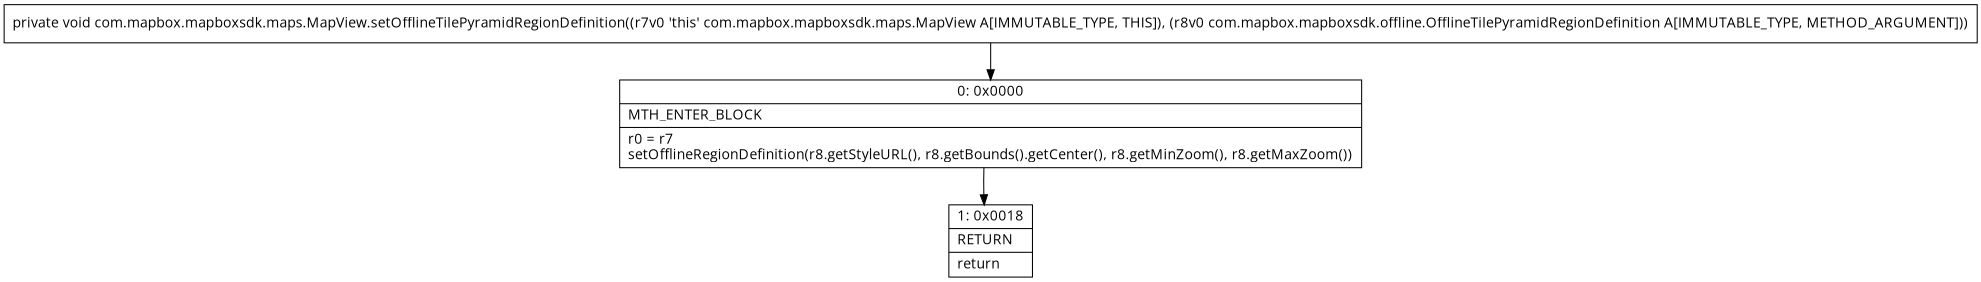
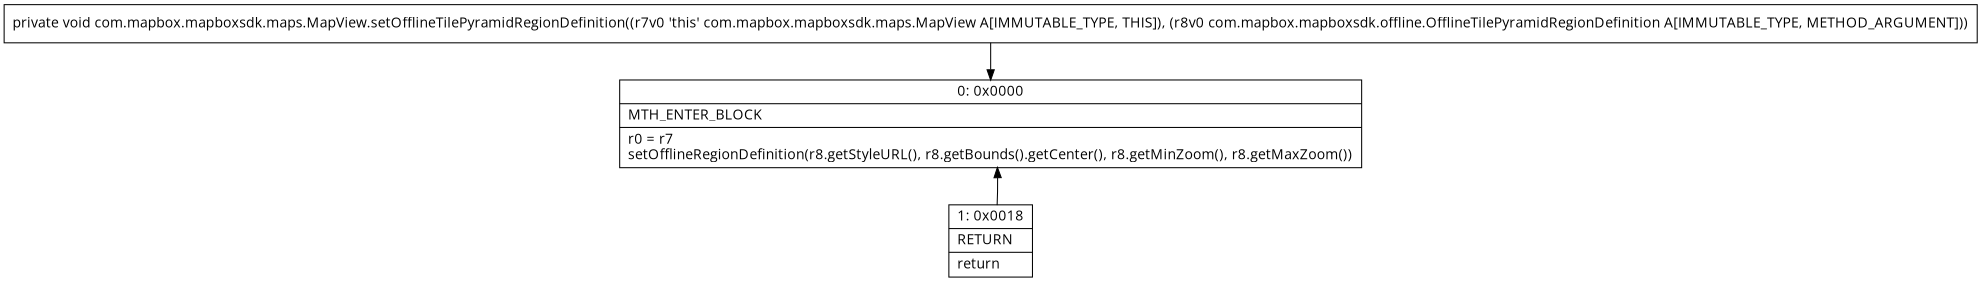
(984, 181) -> (998, 191)
